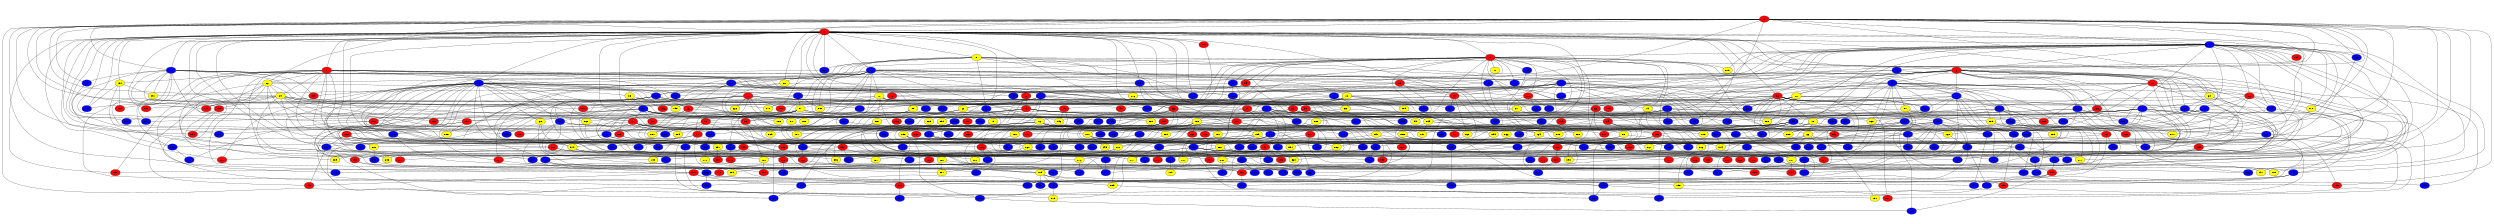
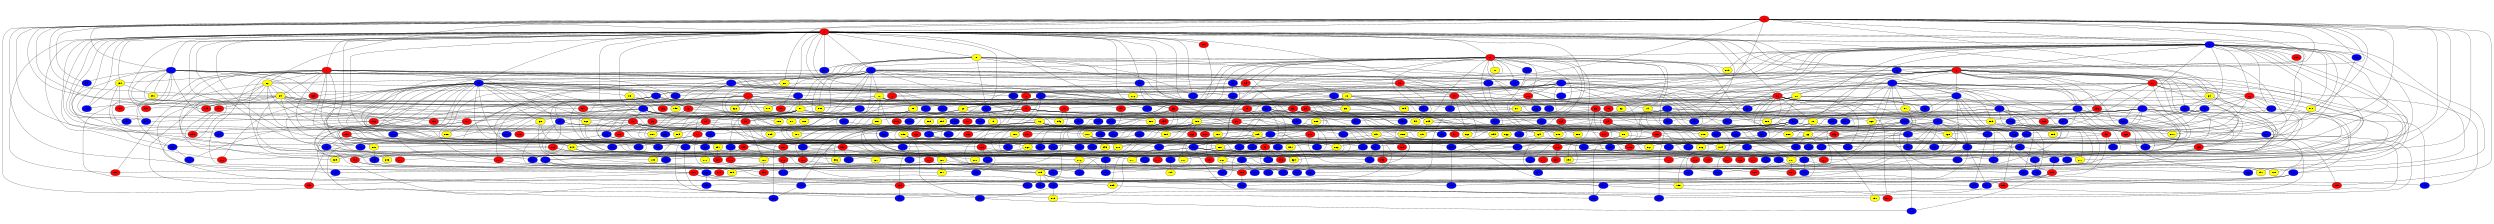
none -> (1621, 109)
none -> (736, 112)
(753, 153) -> none
